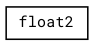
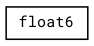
(47, 23) -> (47, 23)
